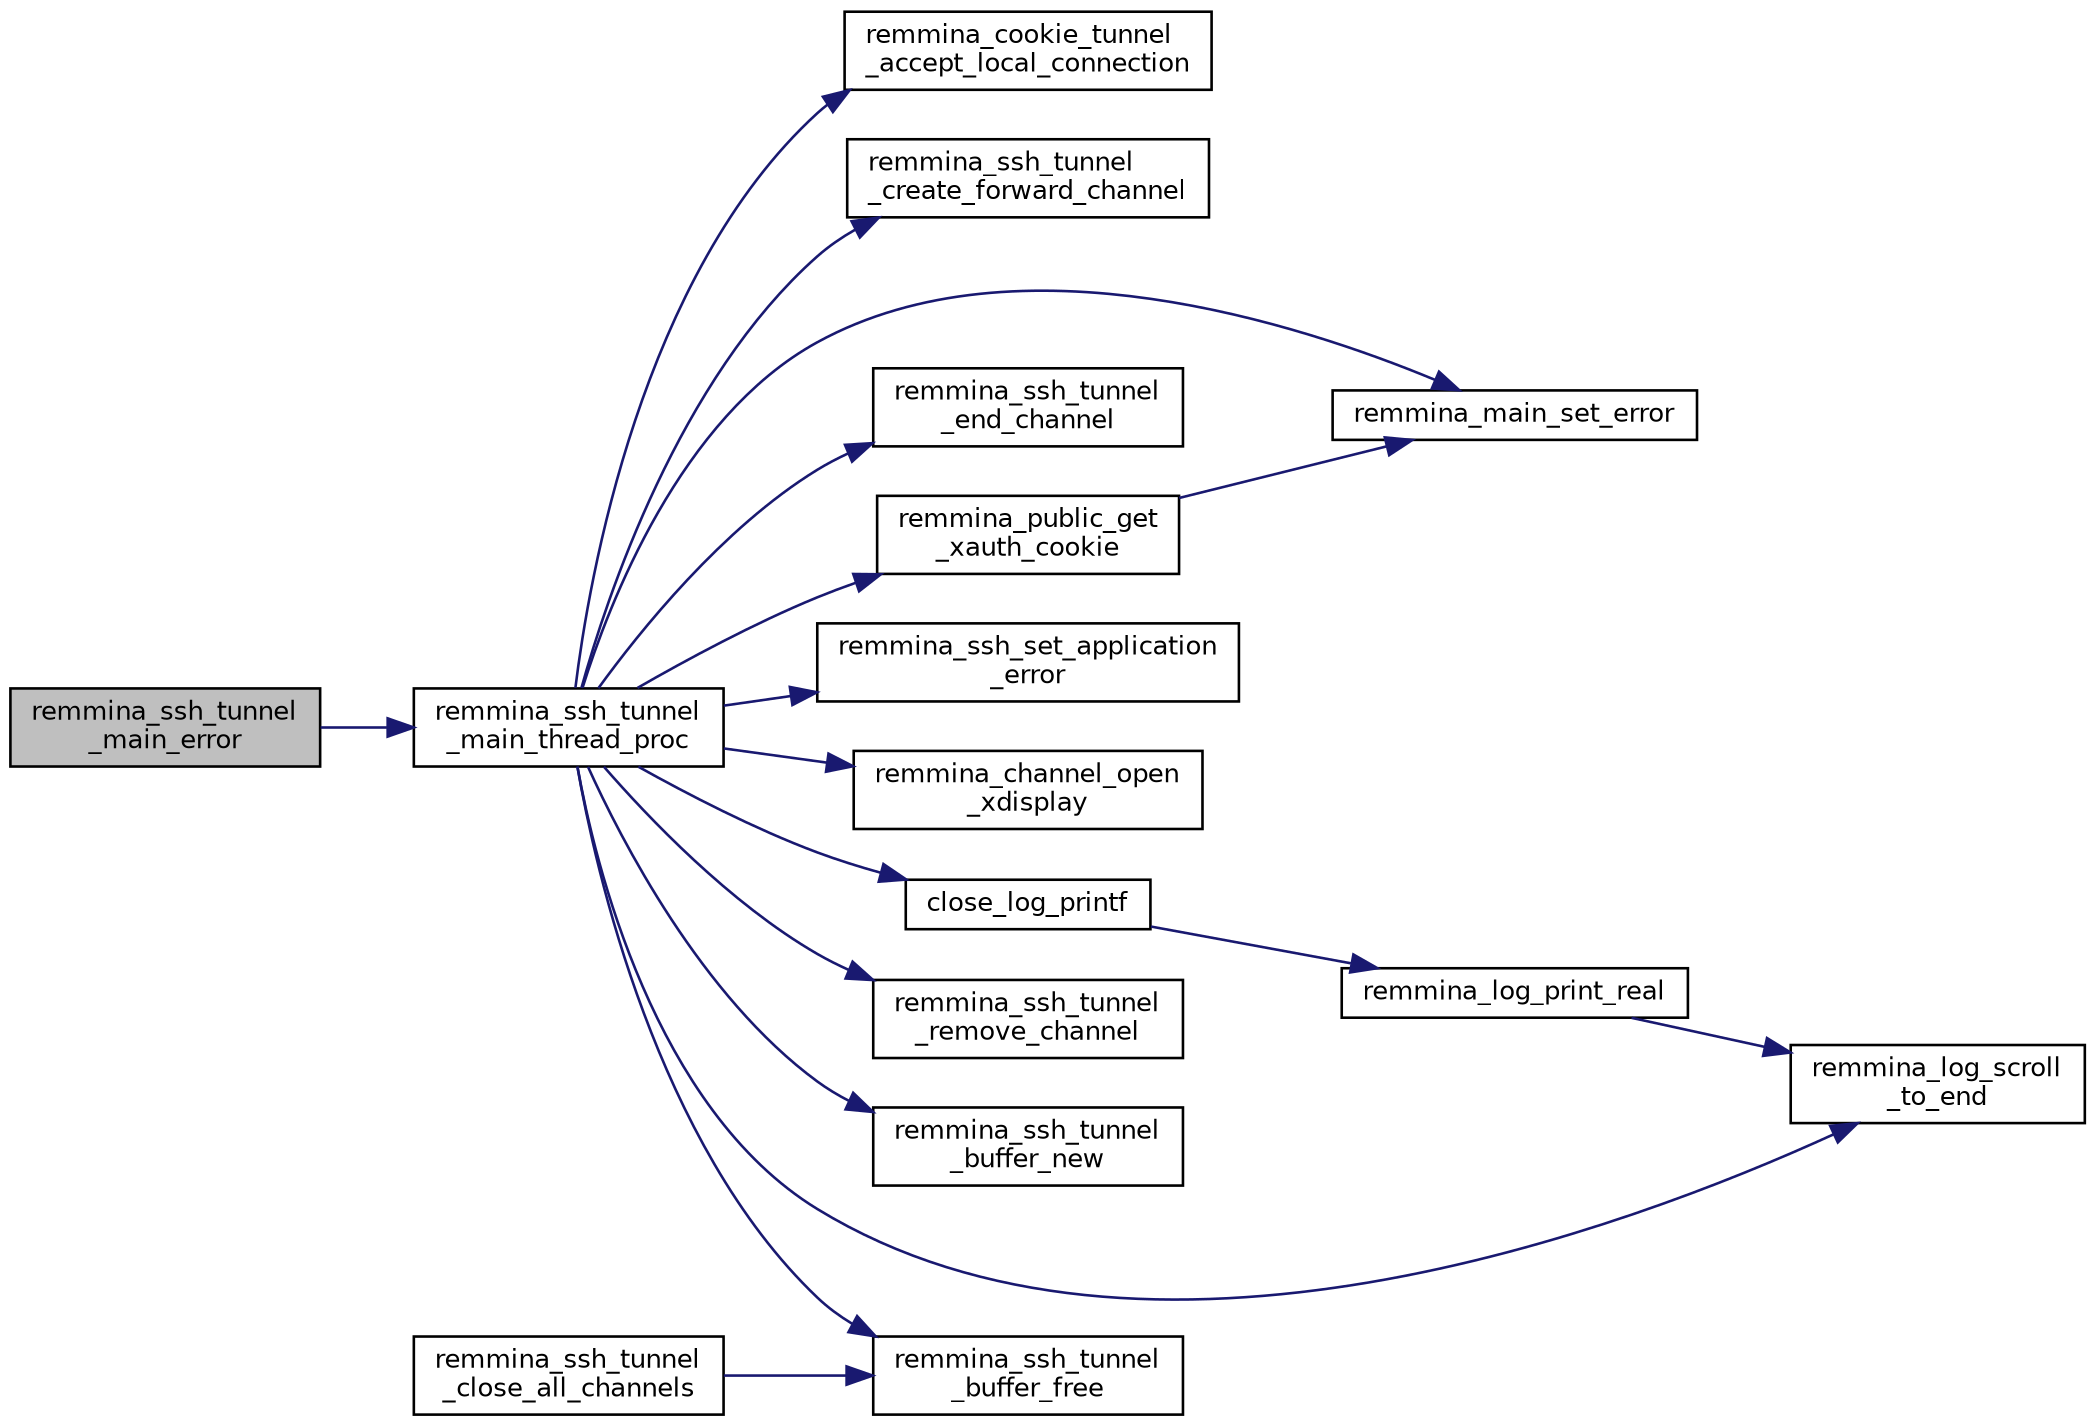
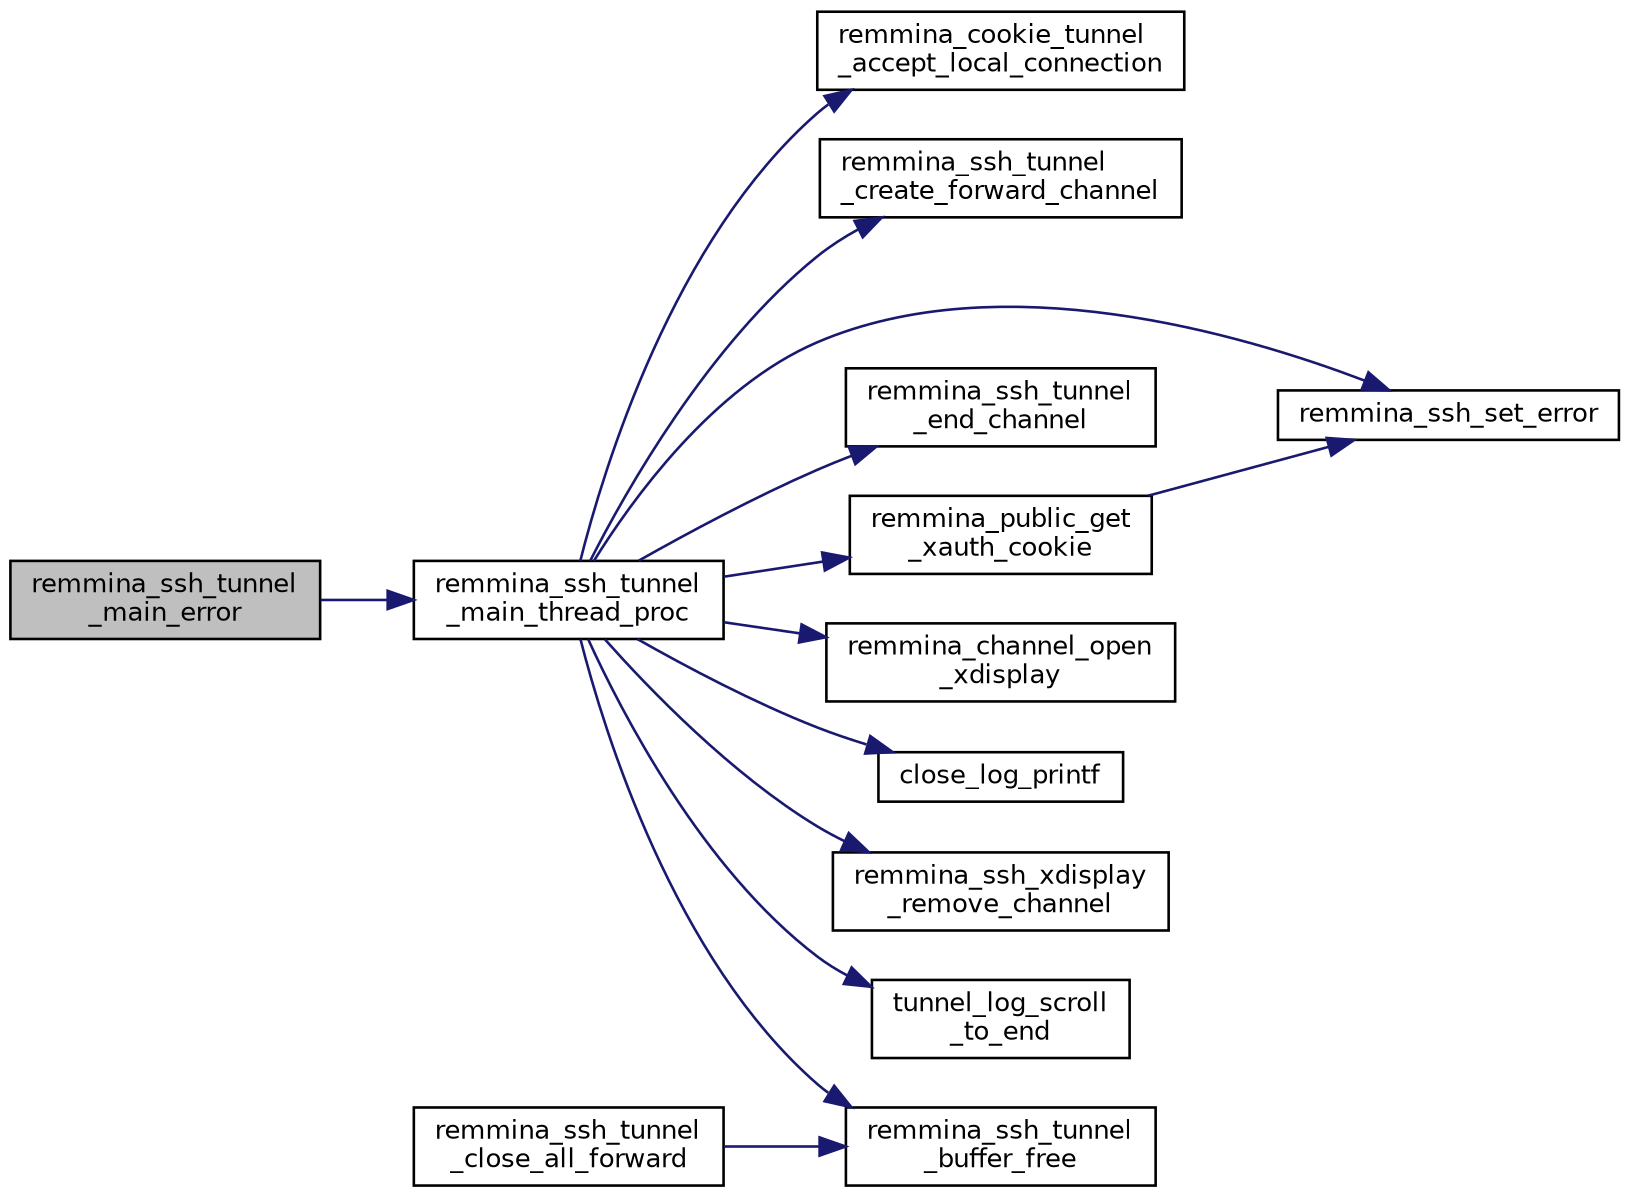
(1515, 415) -> (1448, 415)
(1028, 662) -> none
(1515, 993) -> none
(1028, 1019) -> (1001, 891)
(1938, 1084) -> (1001, 1019)
(1028, 1147) -> none
(569, 1376) -> (569, 1147)
